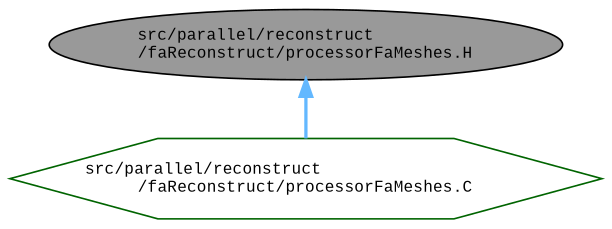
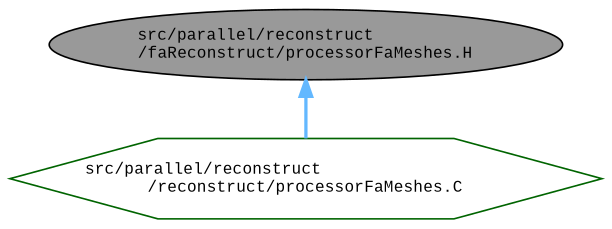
(306, 179) -> (306, 179)
